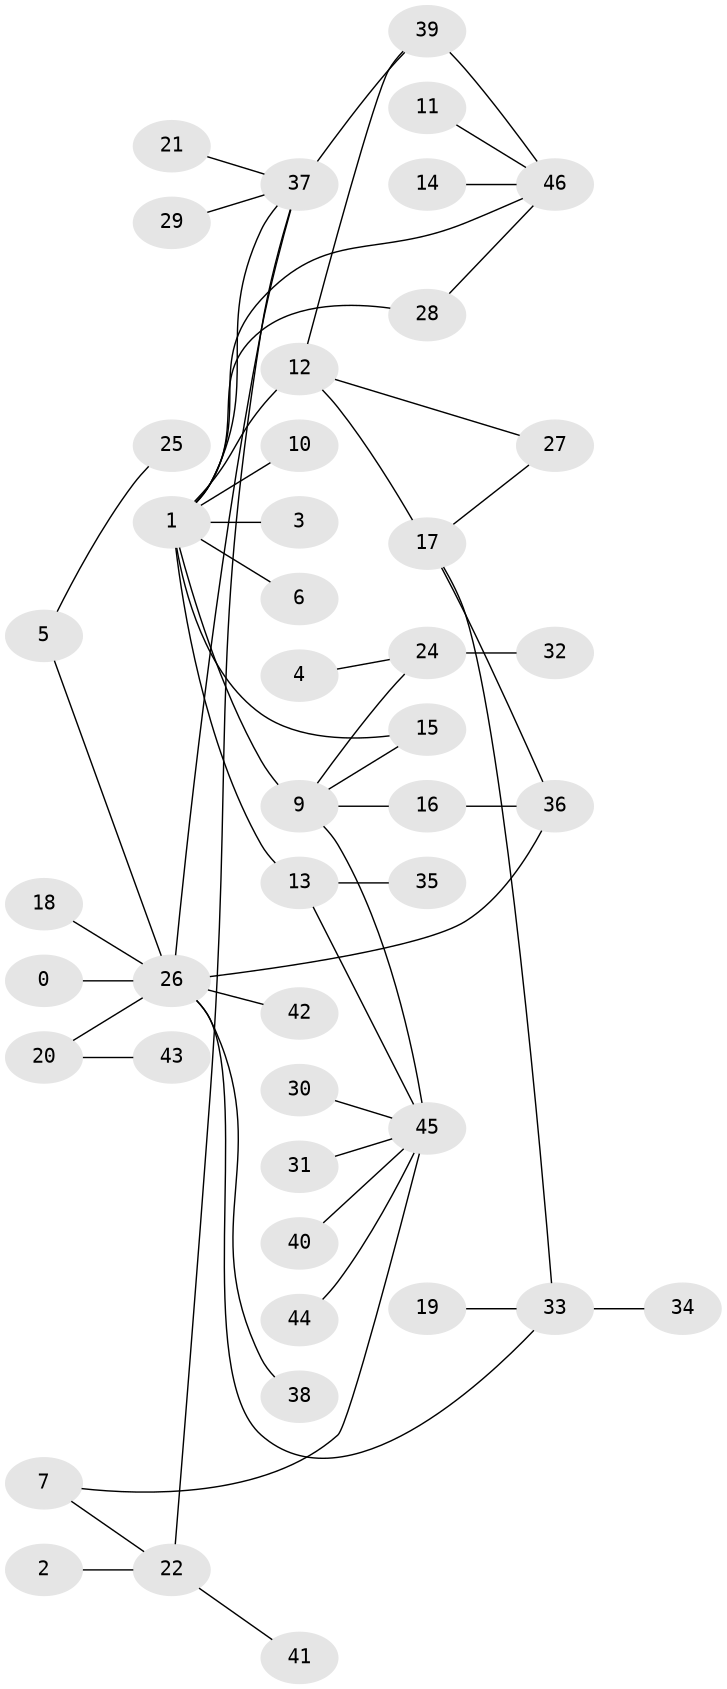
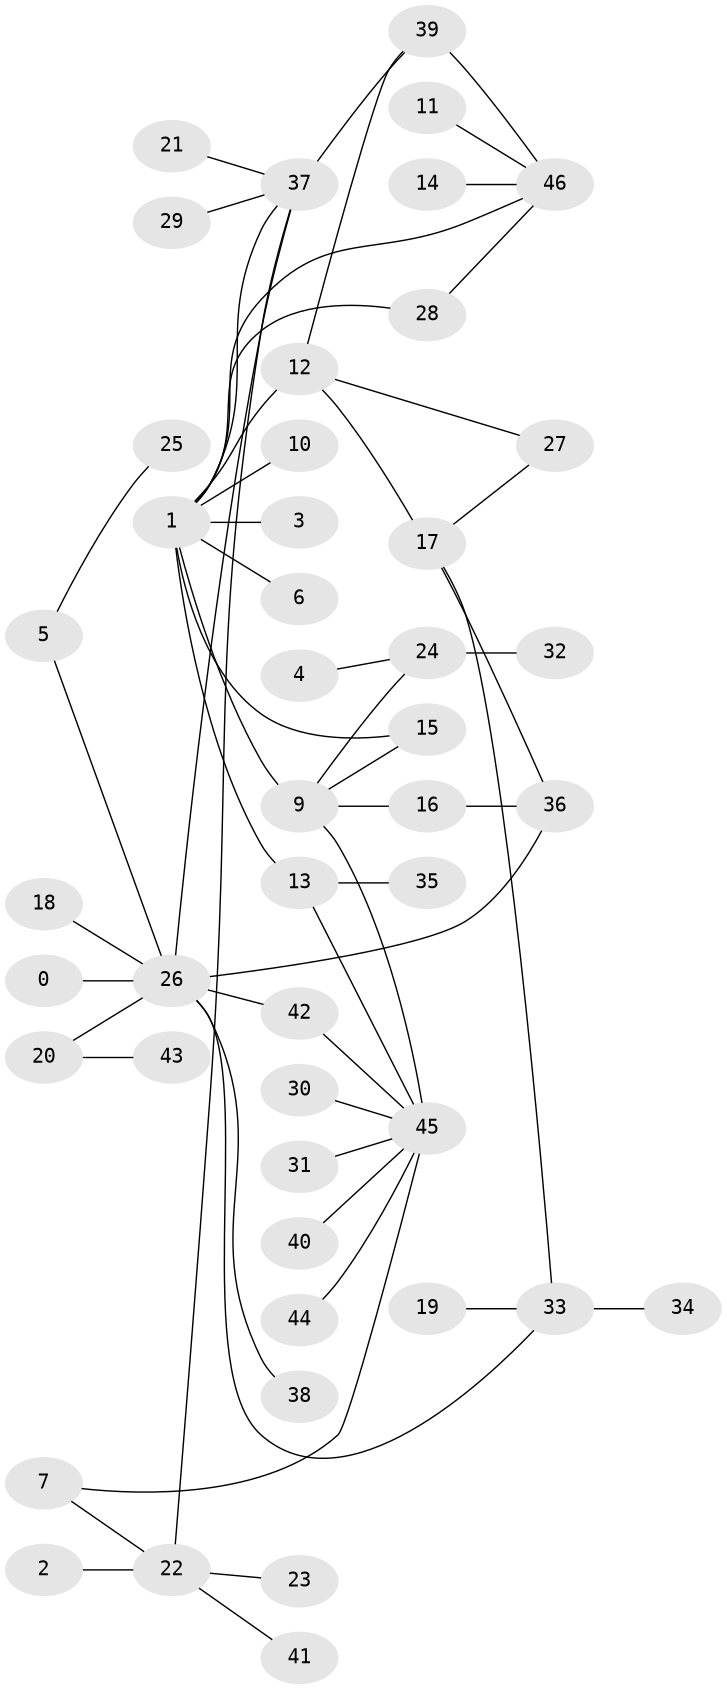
none -> (363, 1071)
none -> (300, 1581)
